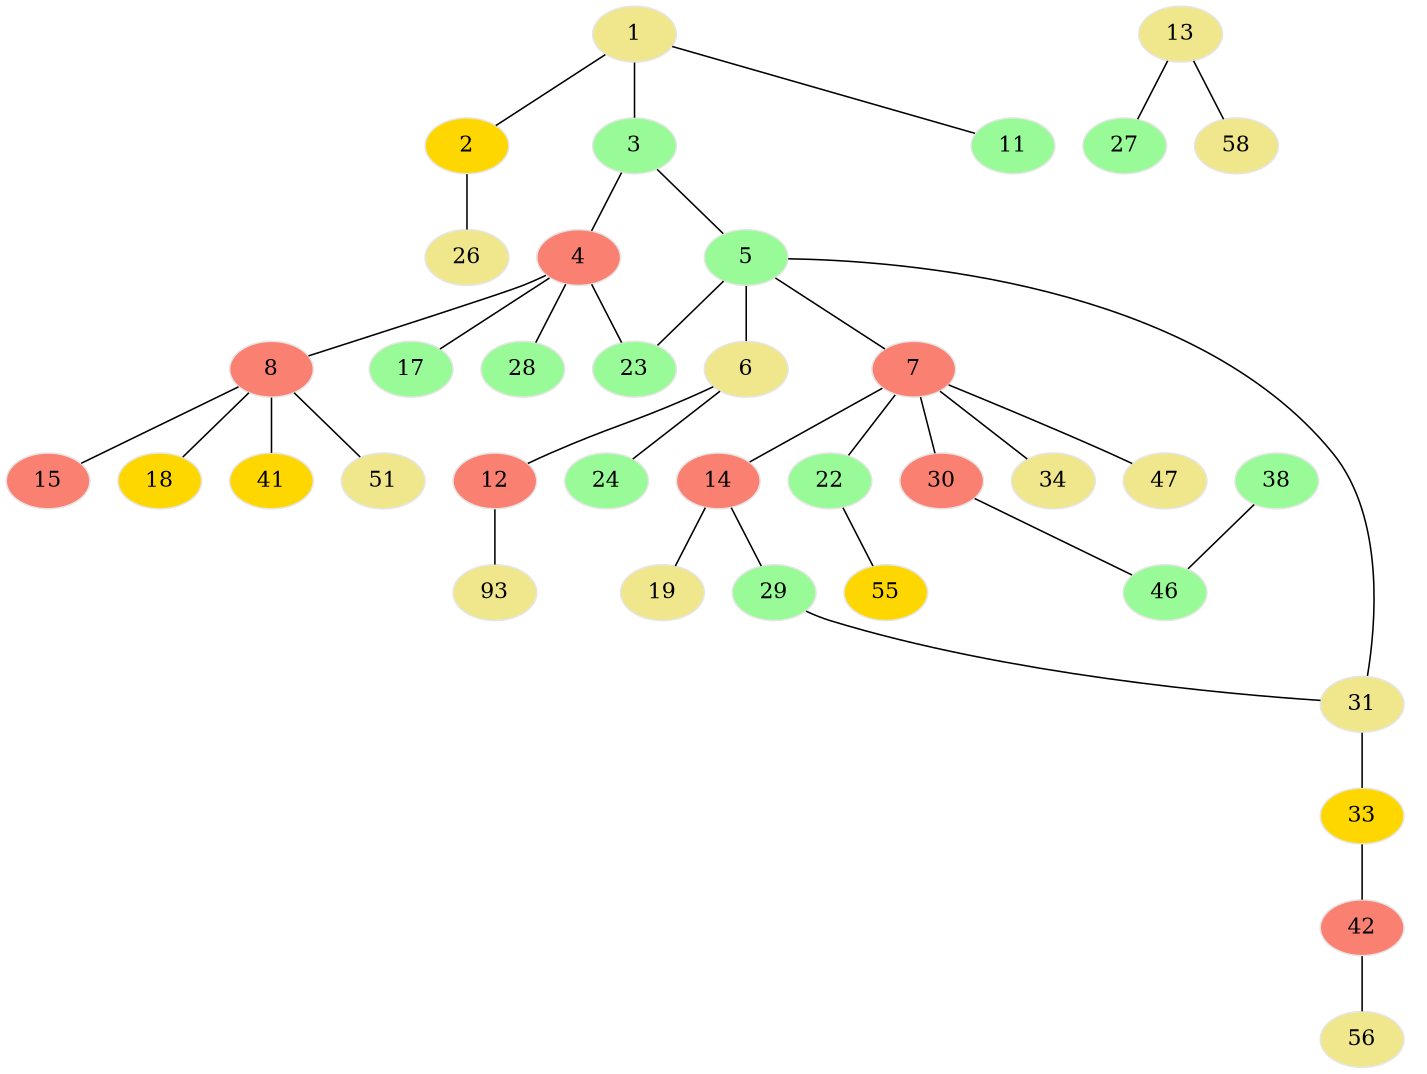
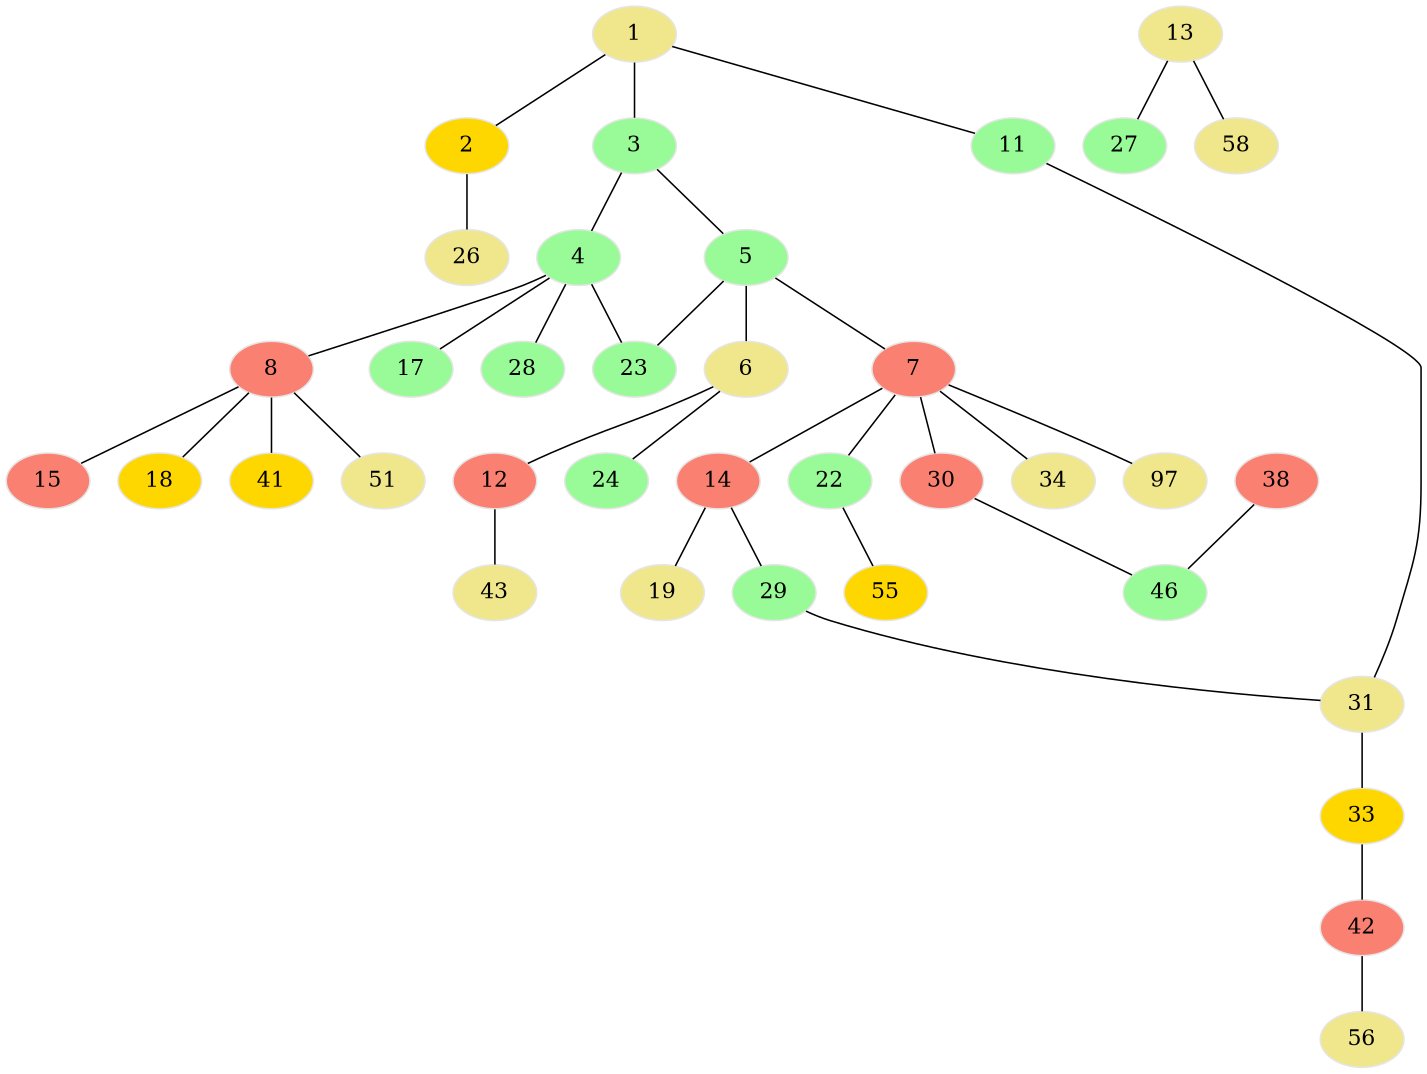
(579, 258) -> (579, 258)
(1189, 344) -> (1377, 334)
(1165, 481) -> (1165, 481)
(1277, 481) -> (1277, 481)
(495, 593) -> (495, 593)
